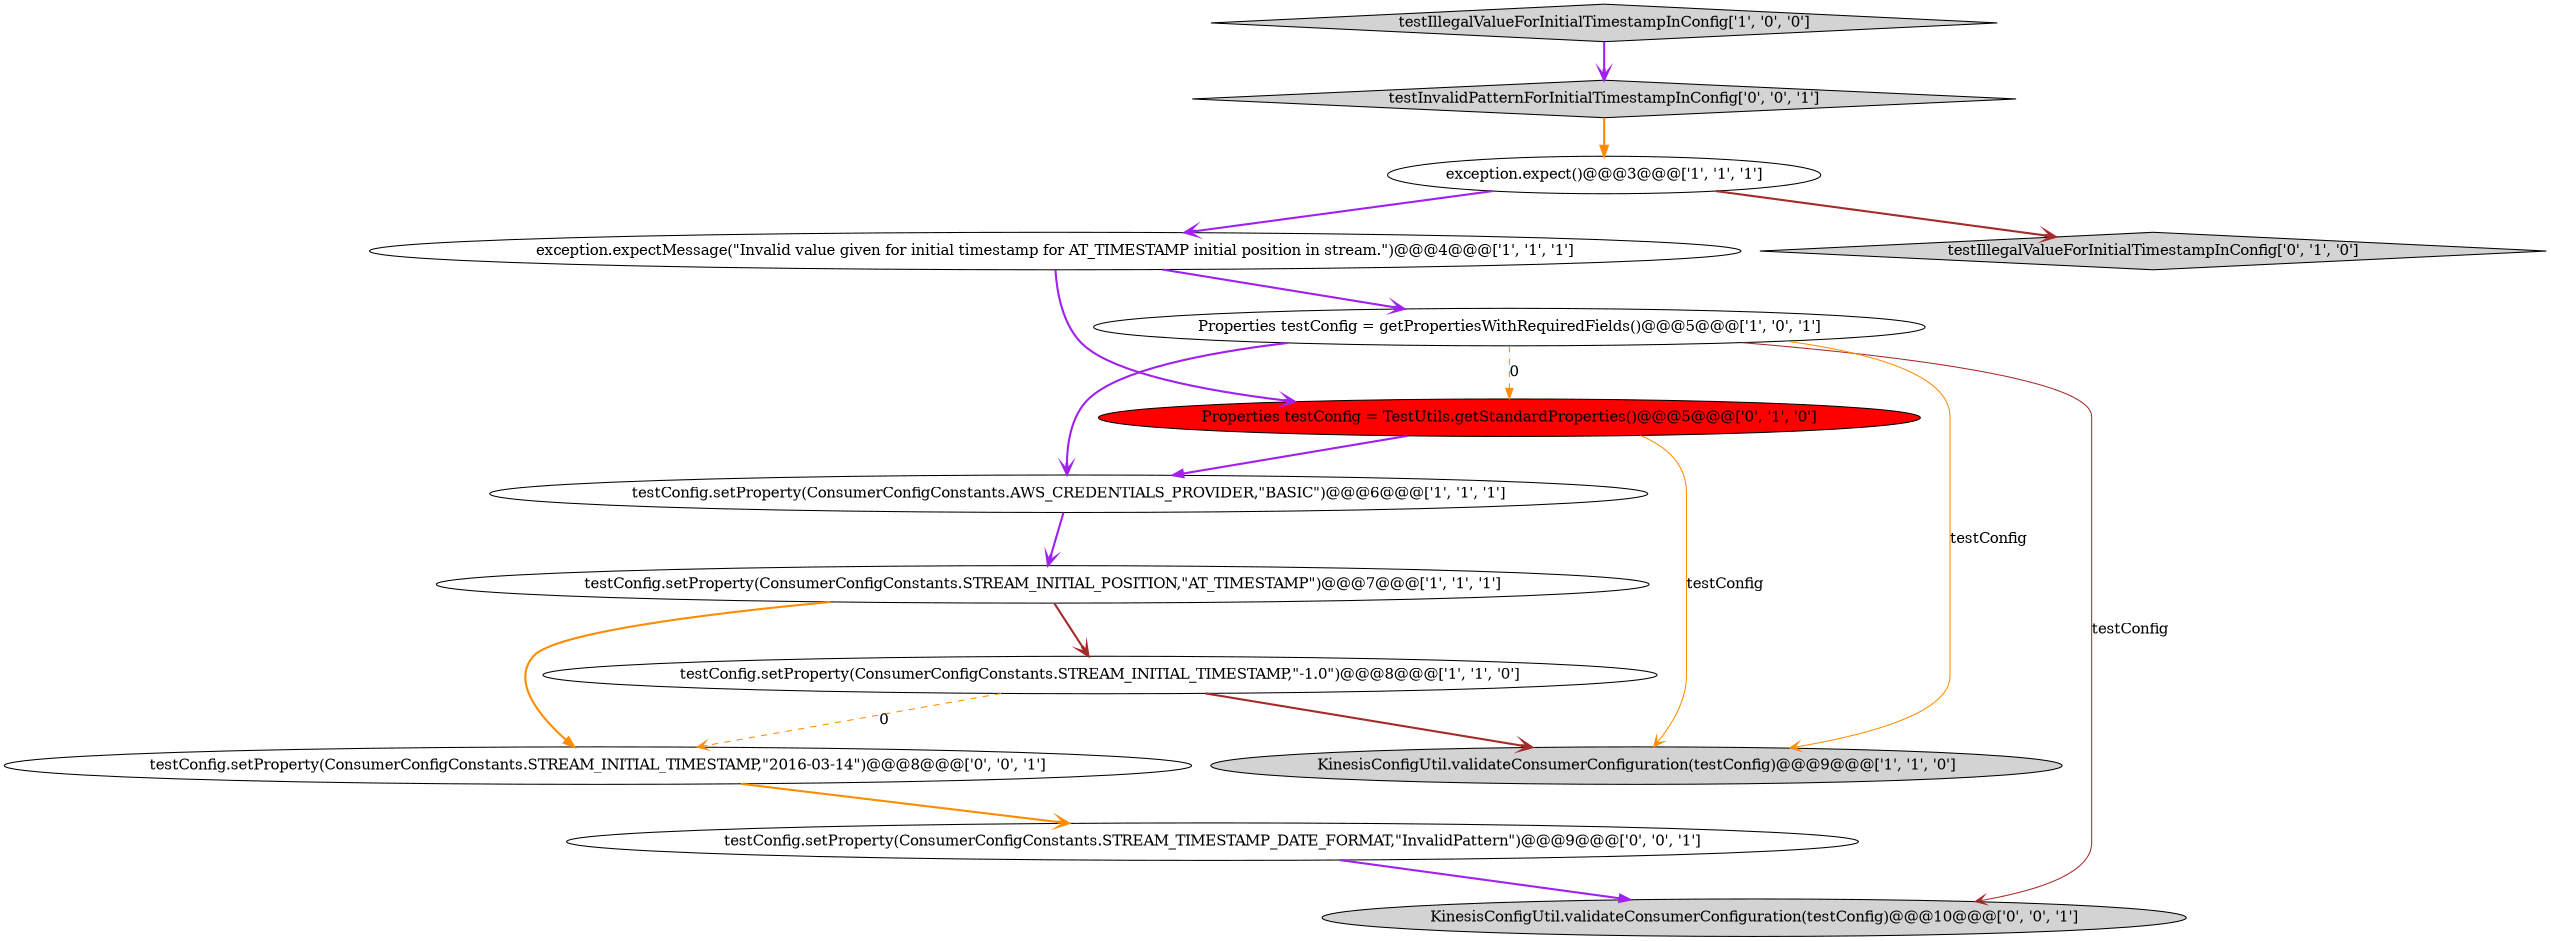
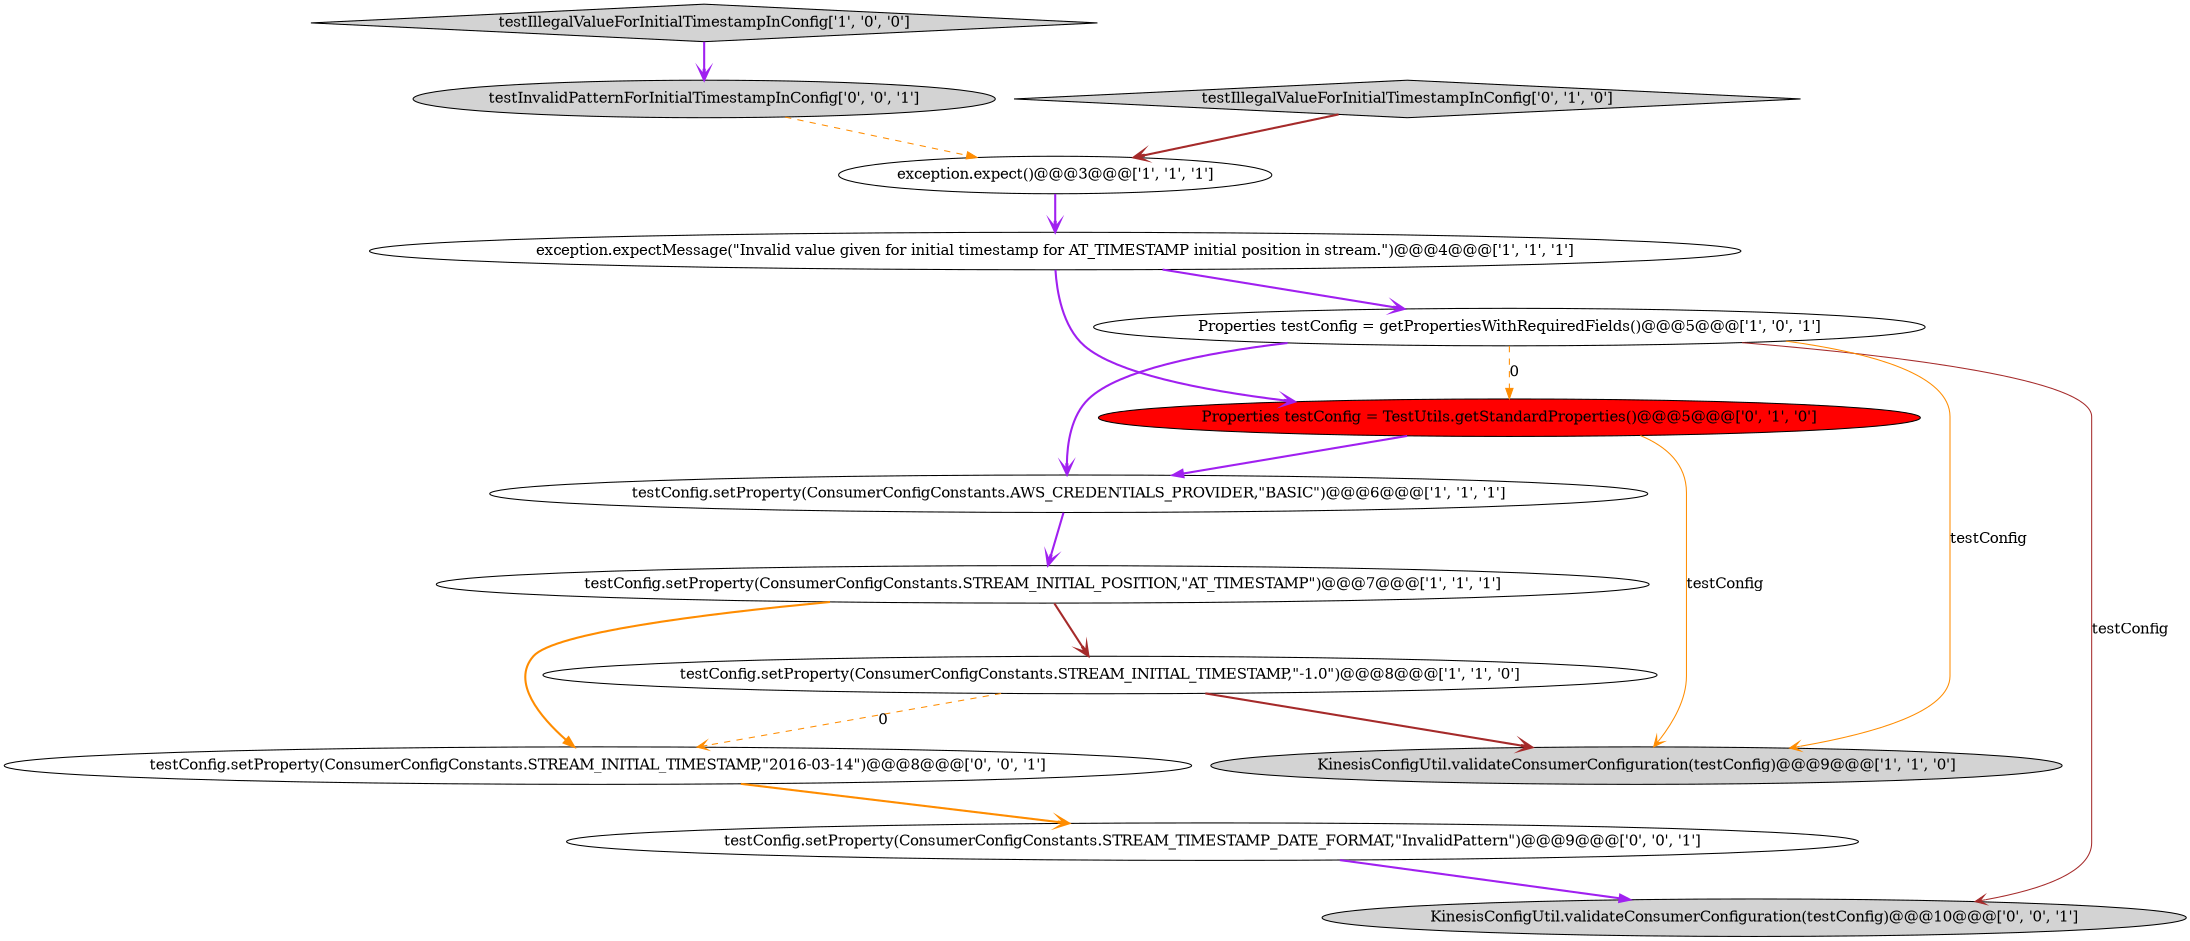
(1604, 99) -> (704, 99)
(1604, 132) -> (876, 136)
(1881, 213) -> (1241, 135)
